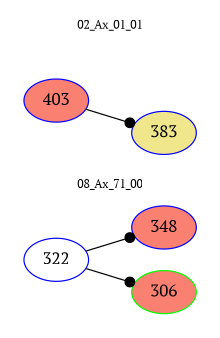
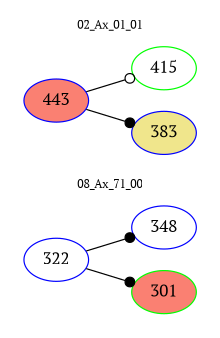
none -> (164, 68)
(56, 101) -> (56, 101)
(164, 227) -> (164, 227)
(164, 292) -> (164, 292)
